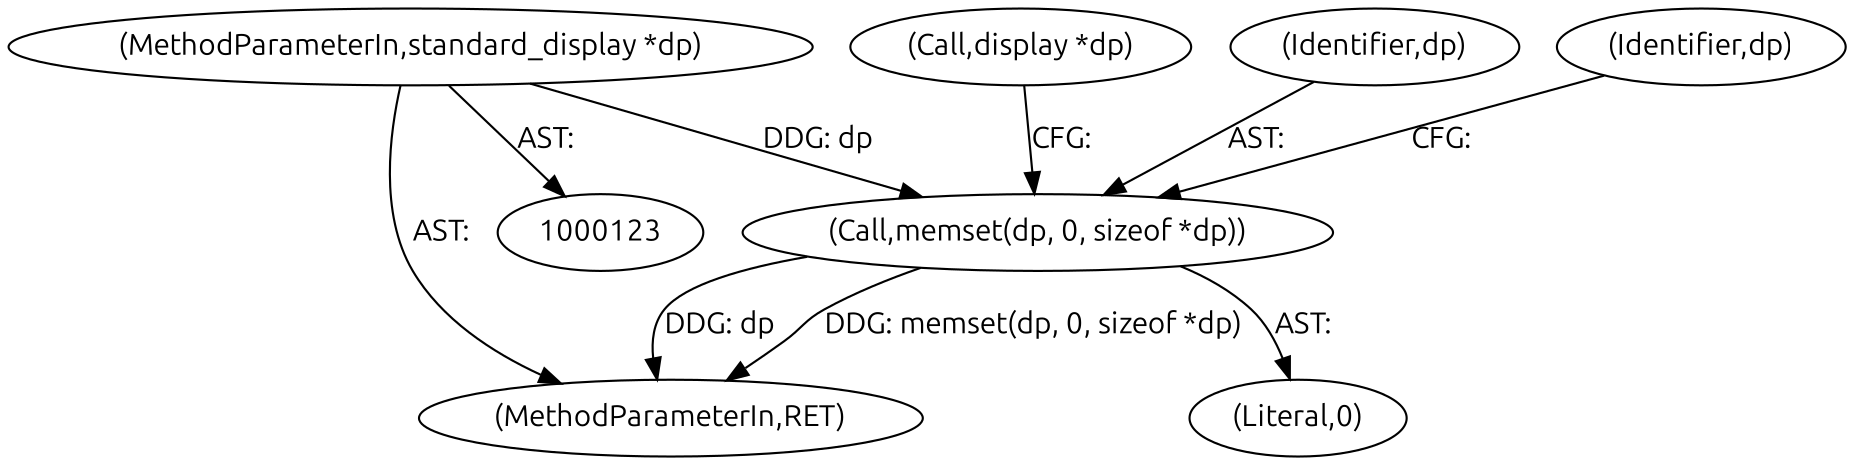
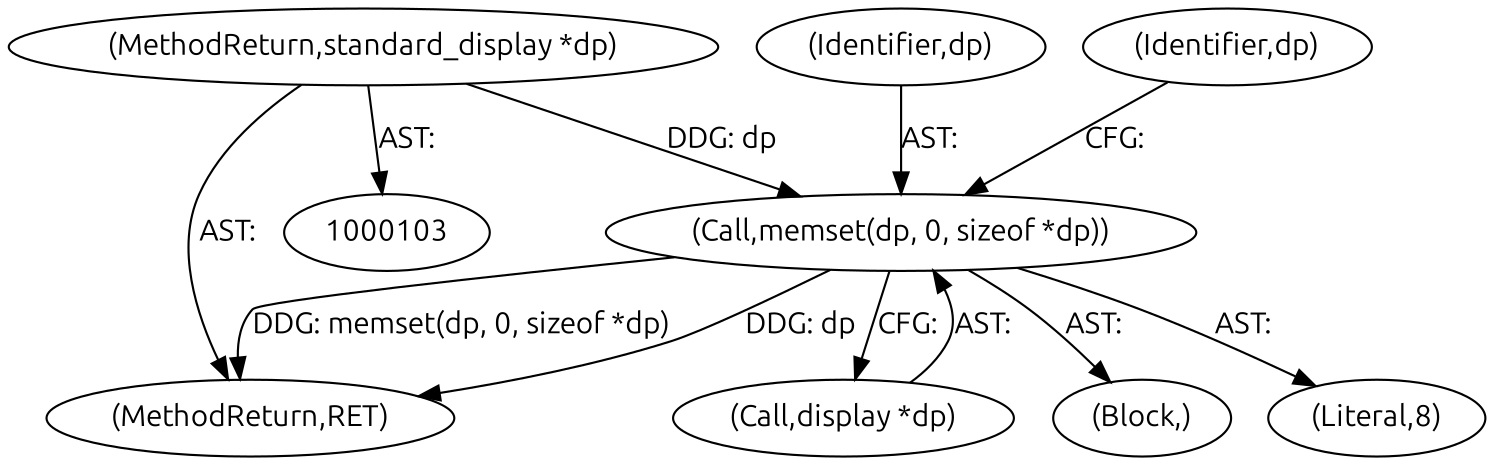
(411, 47) -> (363, 47)
(1066, 140) -> (987, 325)
(600, 233) -> (387, 233)
none -> (876, 315)
(671, 418) -> (250, 418)
none -> (1142, 418)
(1298, 418) -> (1377, 418)
